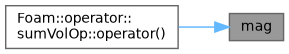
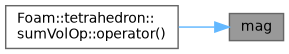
(92, 27) -> (92, 27)
